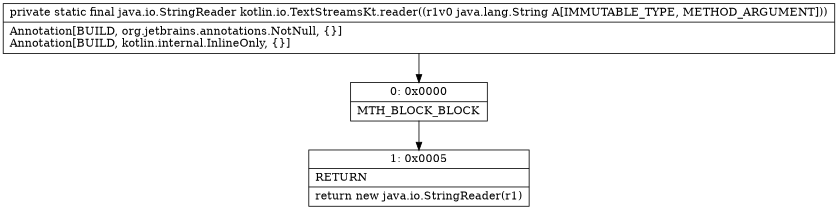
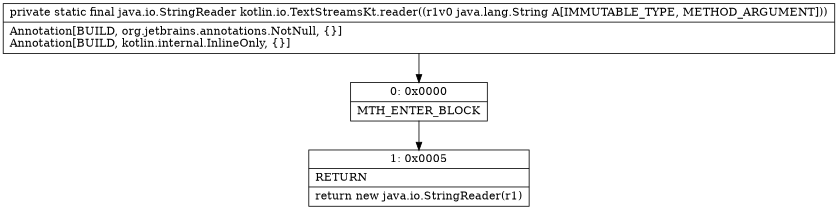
(419, 111) -> (419, 111)
